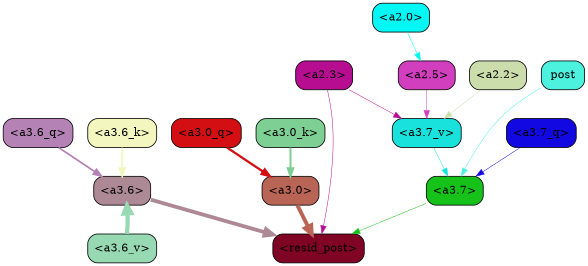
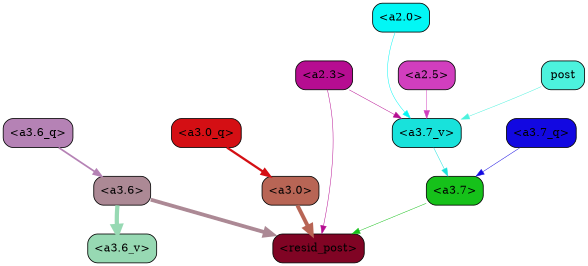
(412, 43) -> (388, 74)
(498, 75) -> none
(496, 122) -> (505, 102)
(122, 133) -> none
(291, 133) -> none
(128, 224) -> (117, 216)
